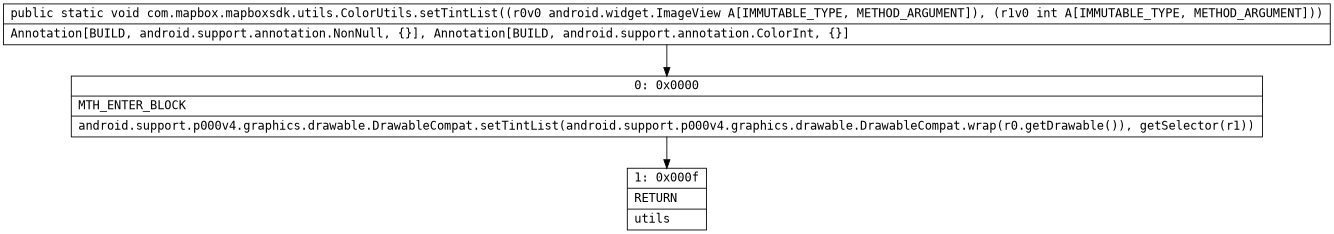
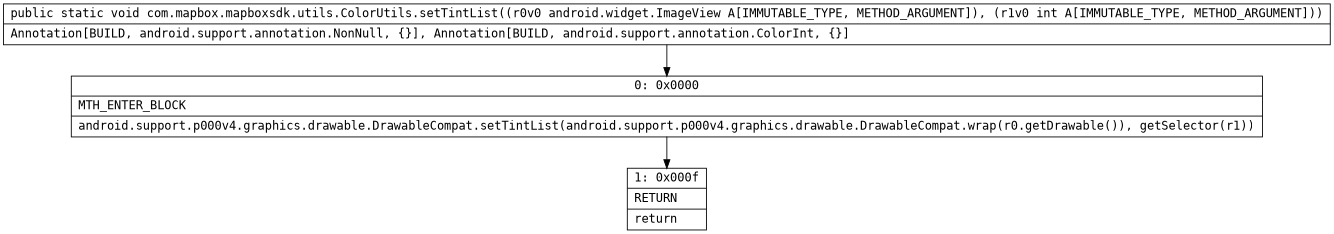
(653, 219) -> (656, 219)
